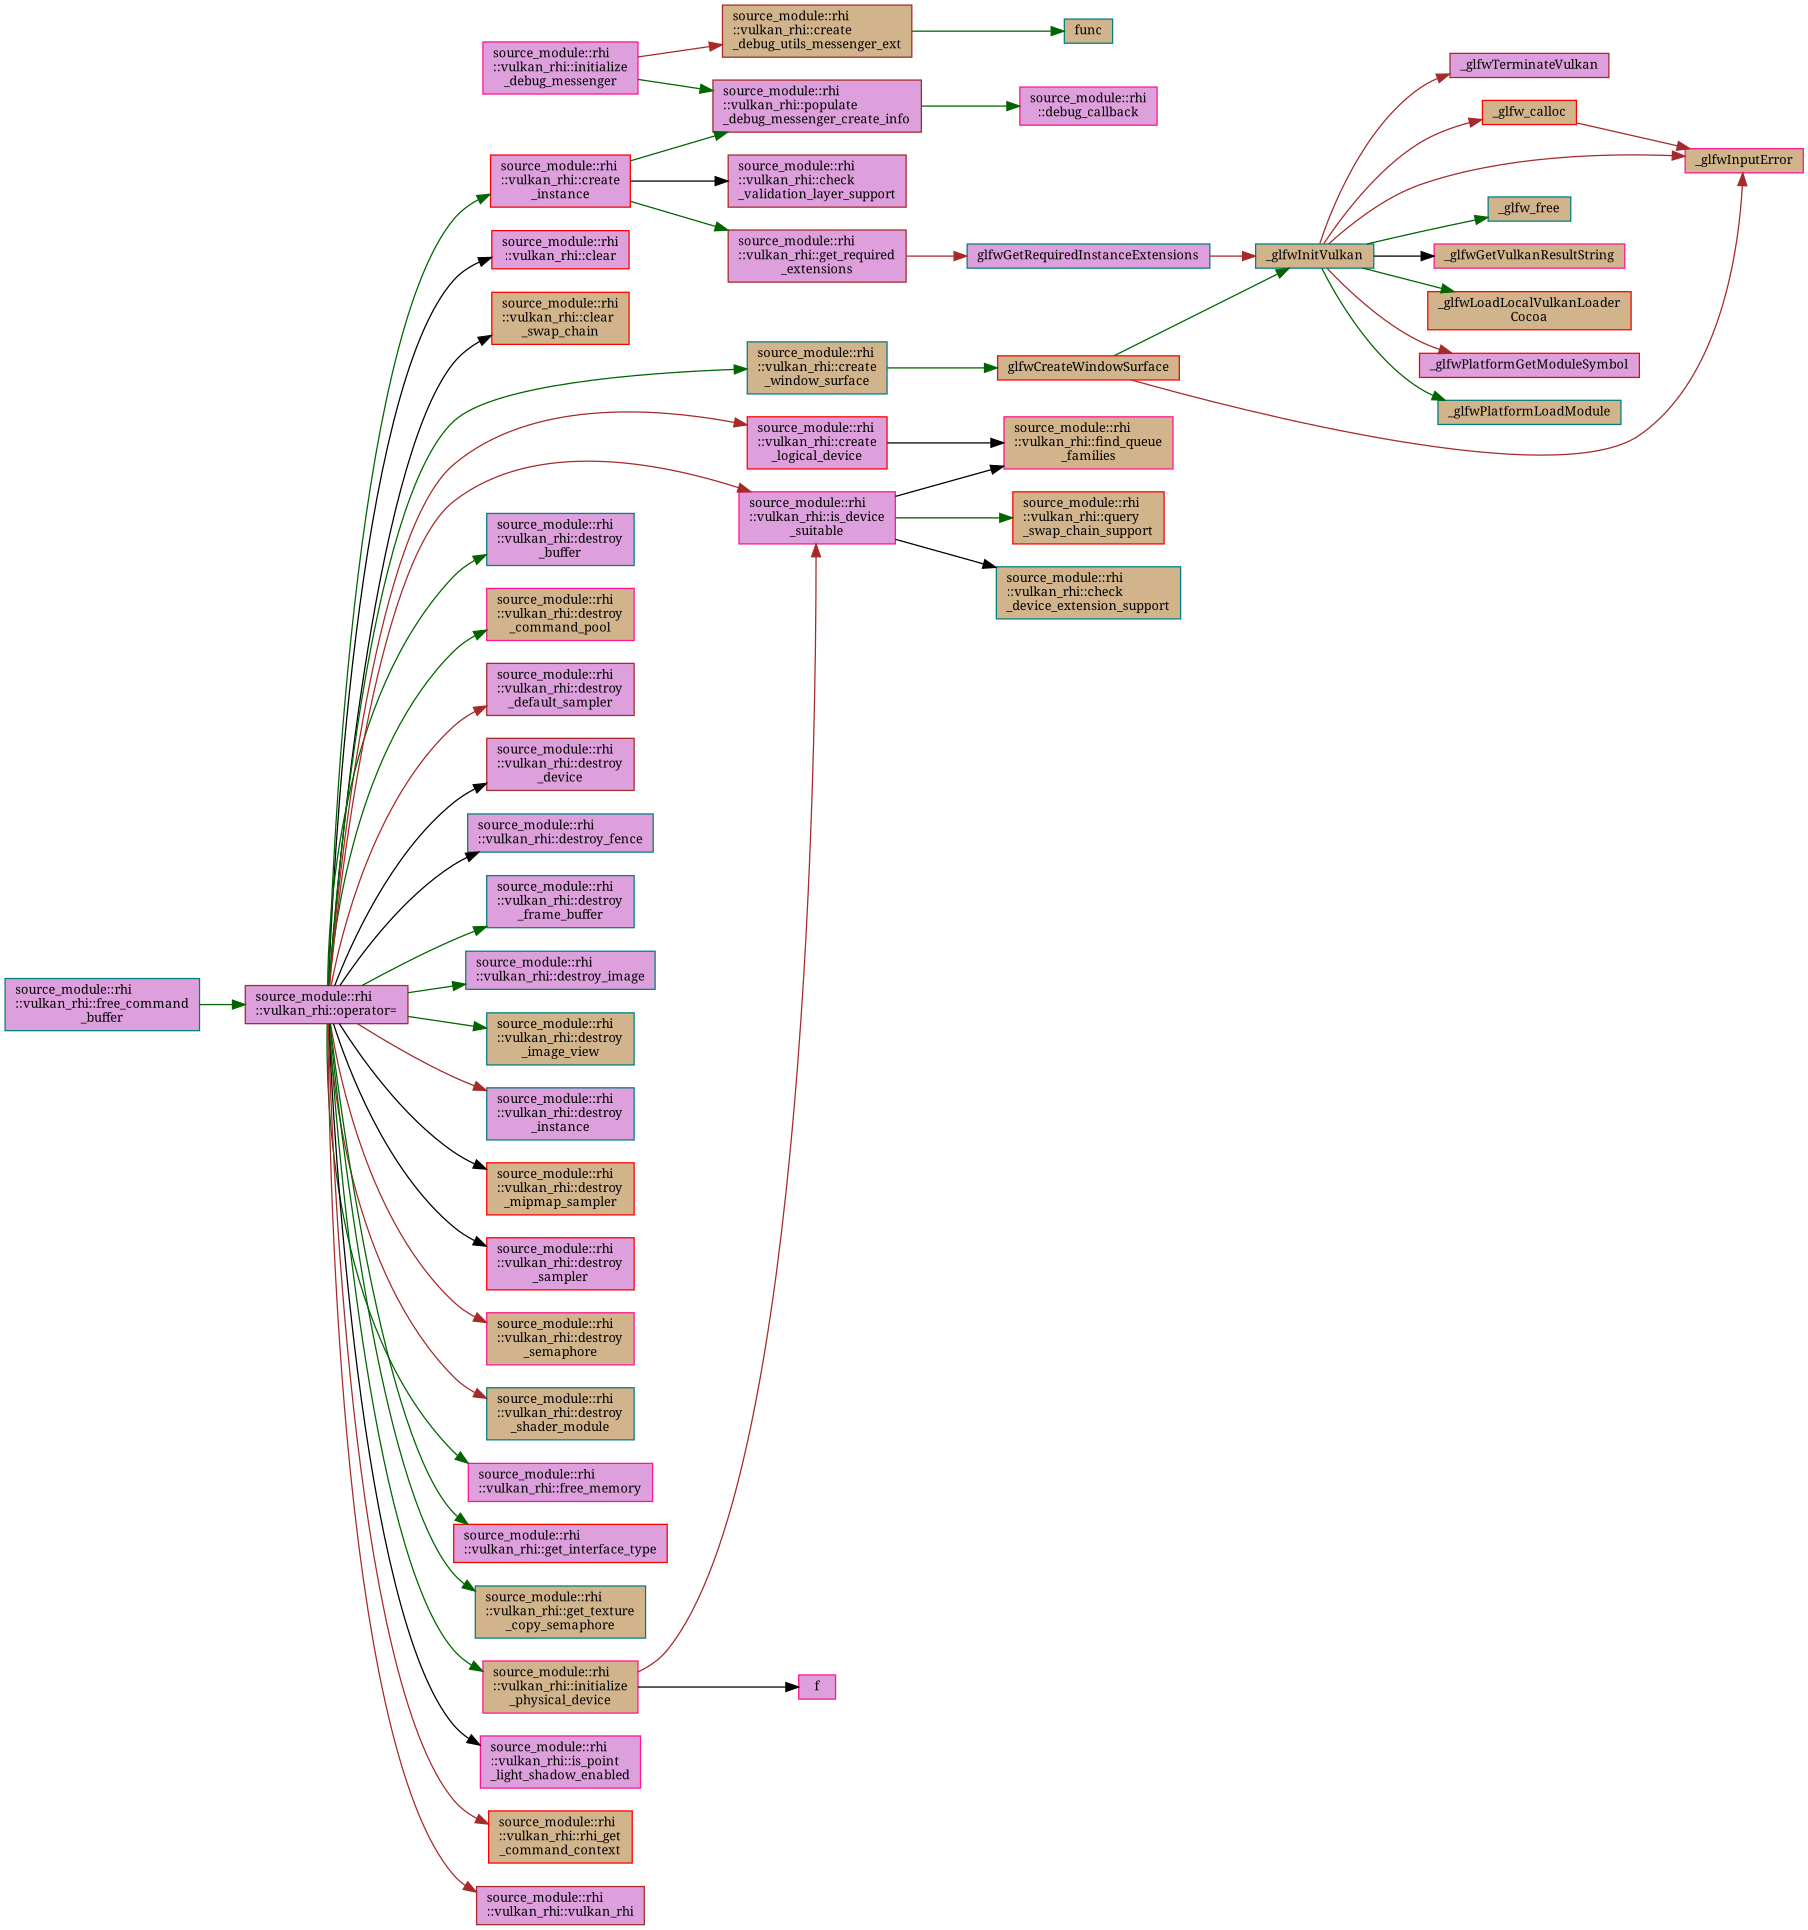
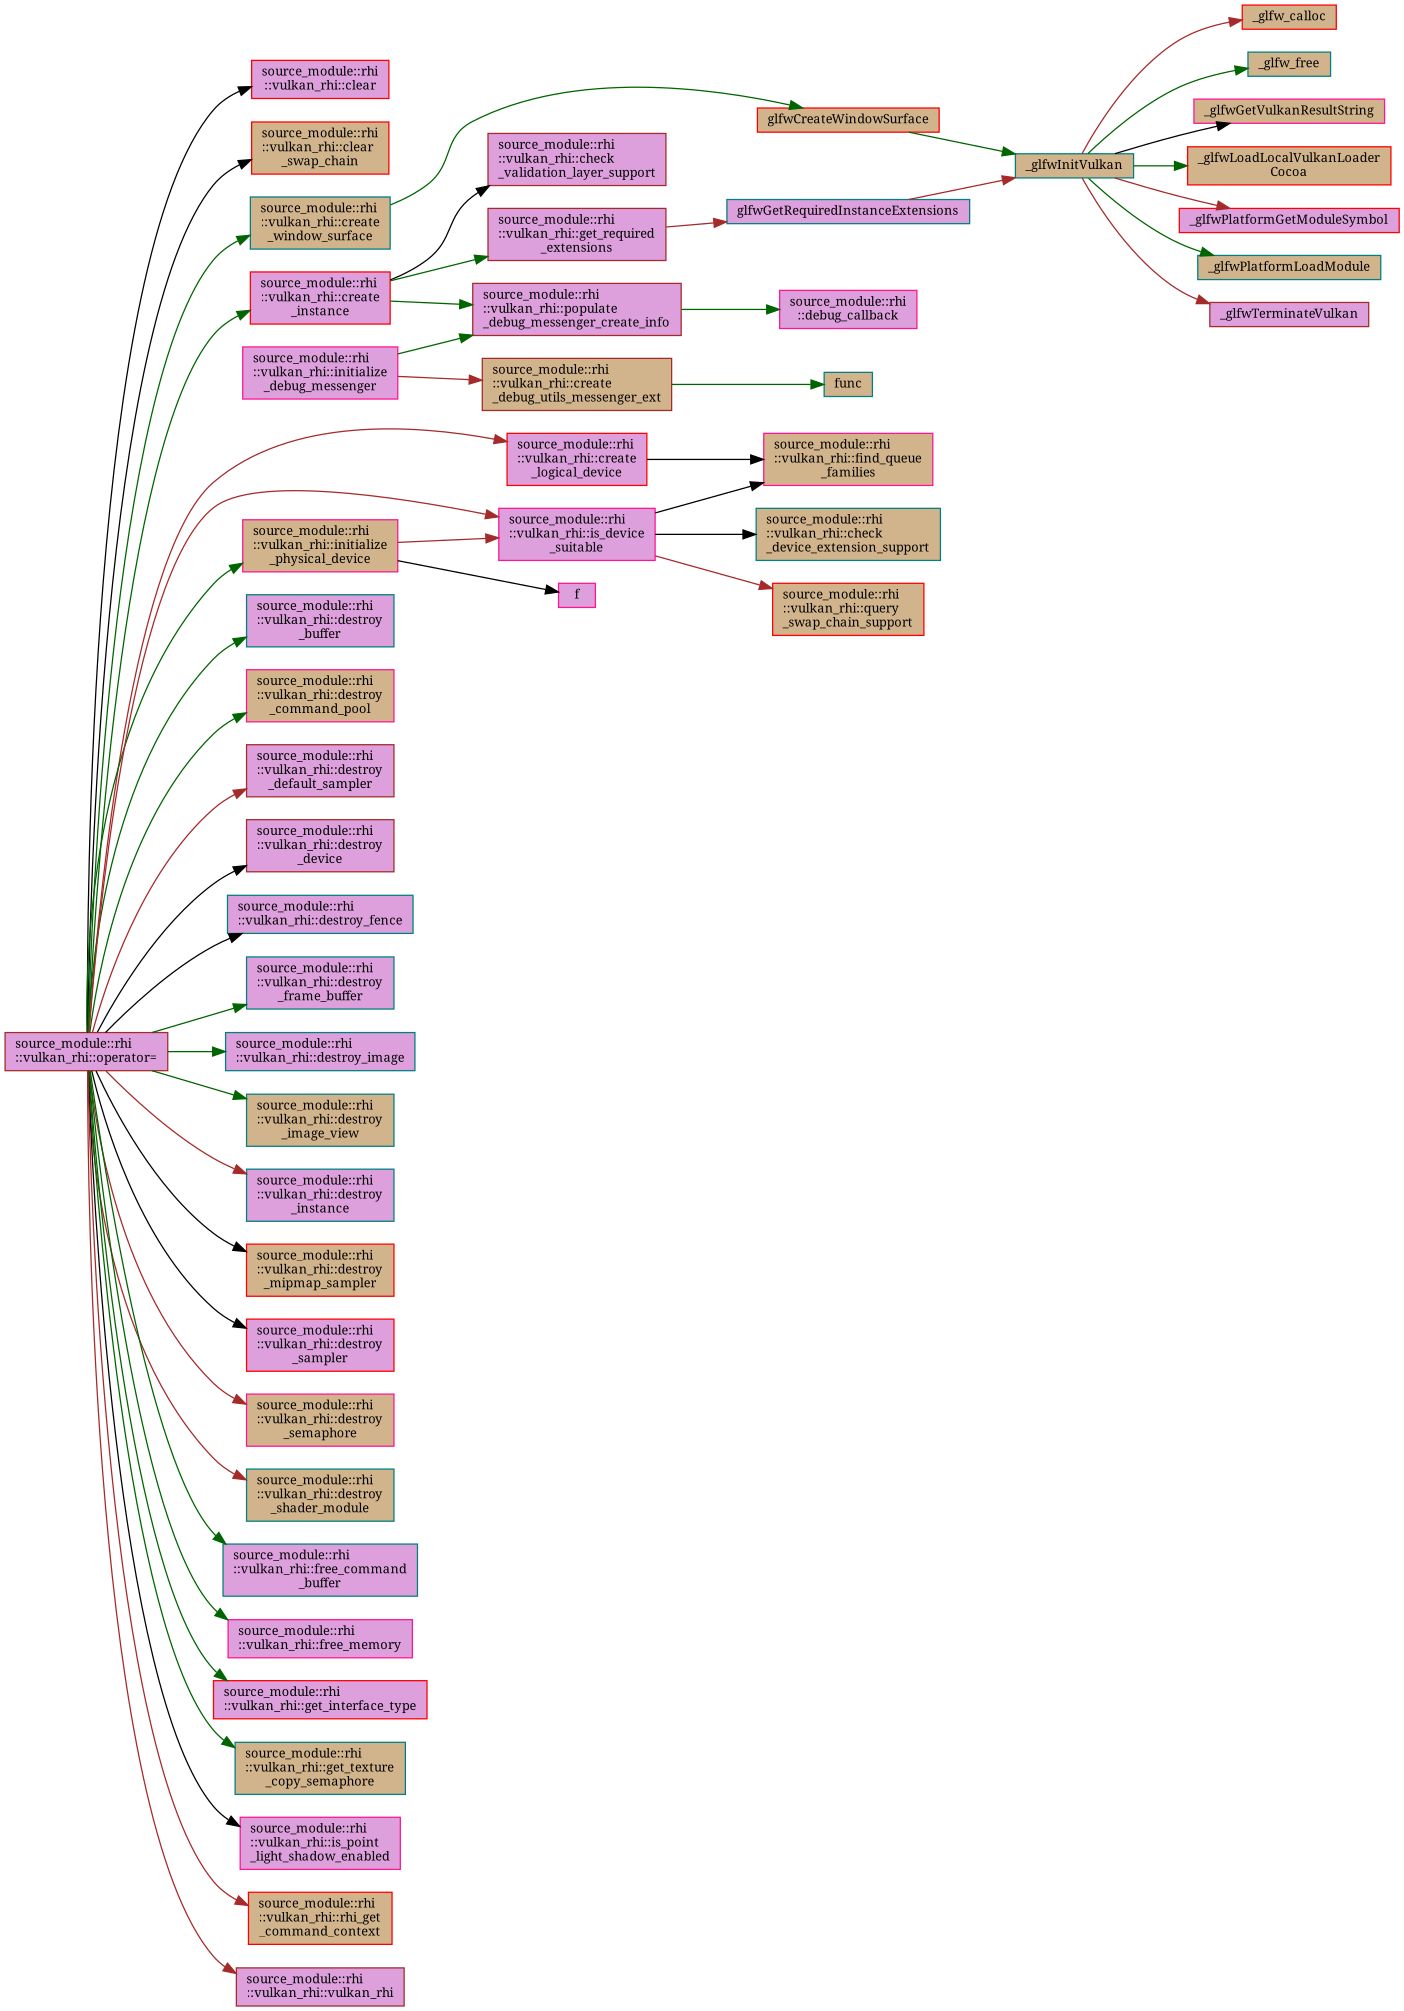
(1744, 161) -> none
(947, 518) -> (707, 570)
(216, 1005) -> (123, 1262)
